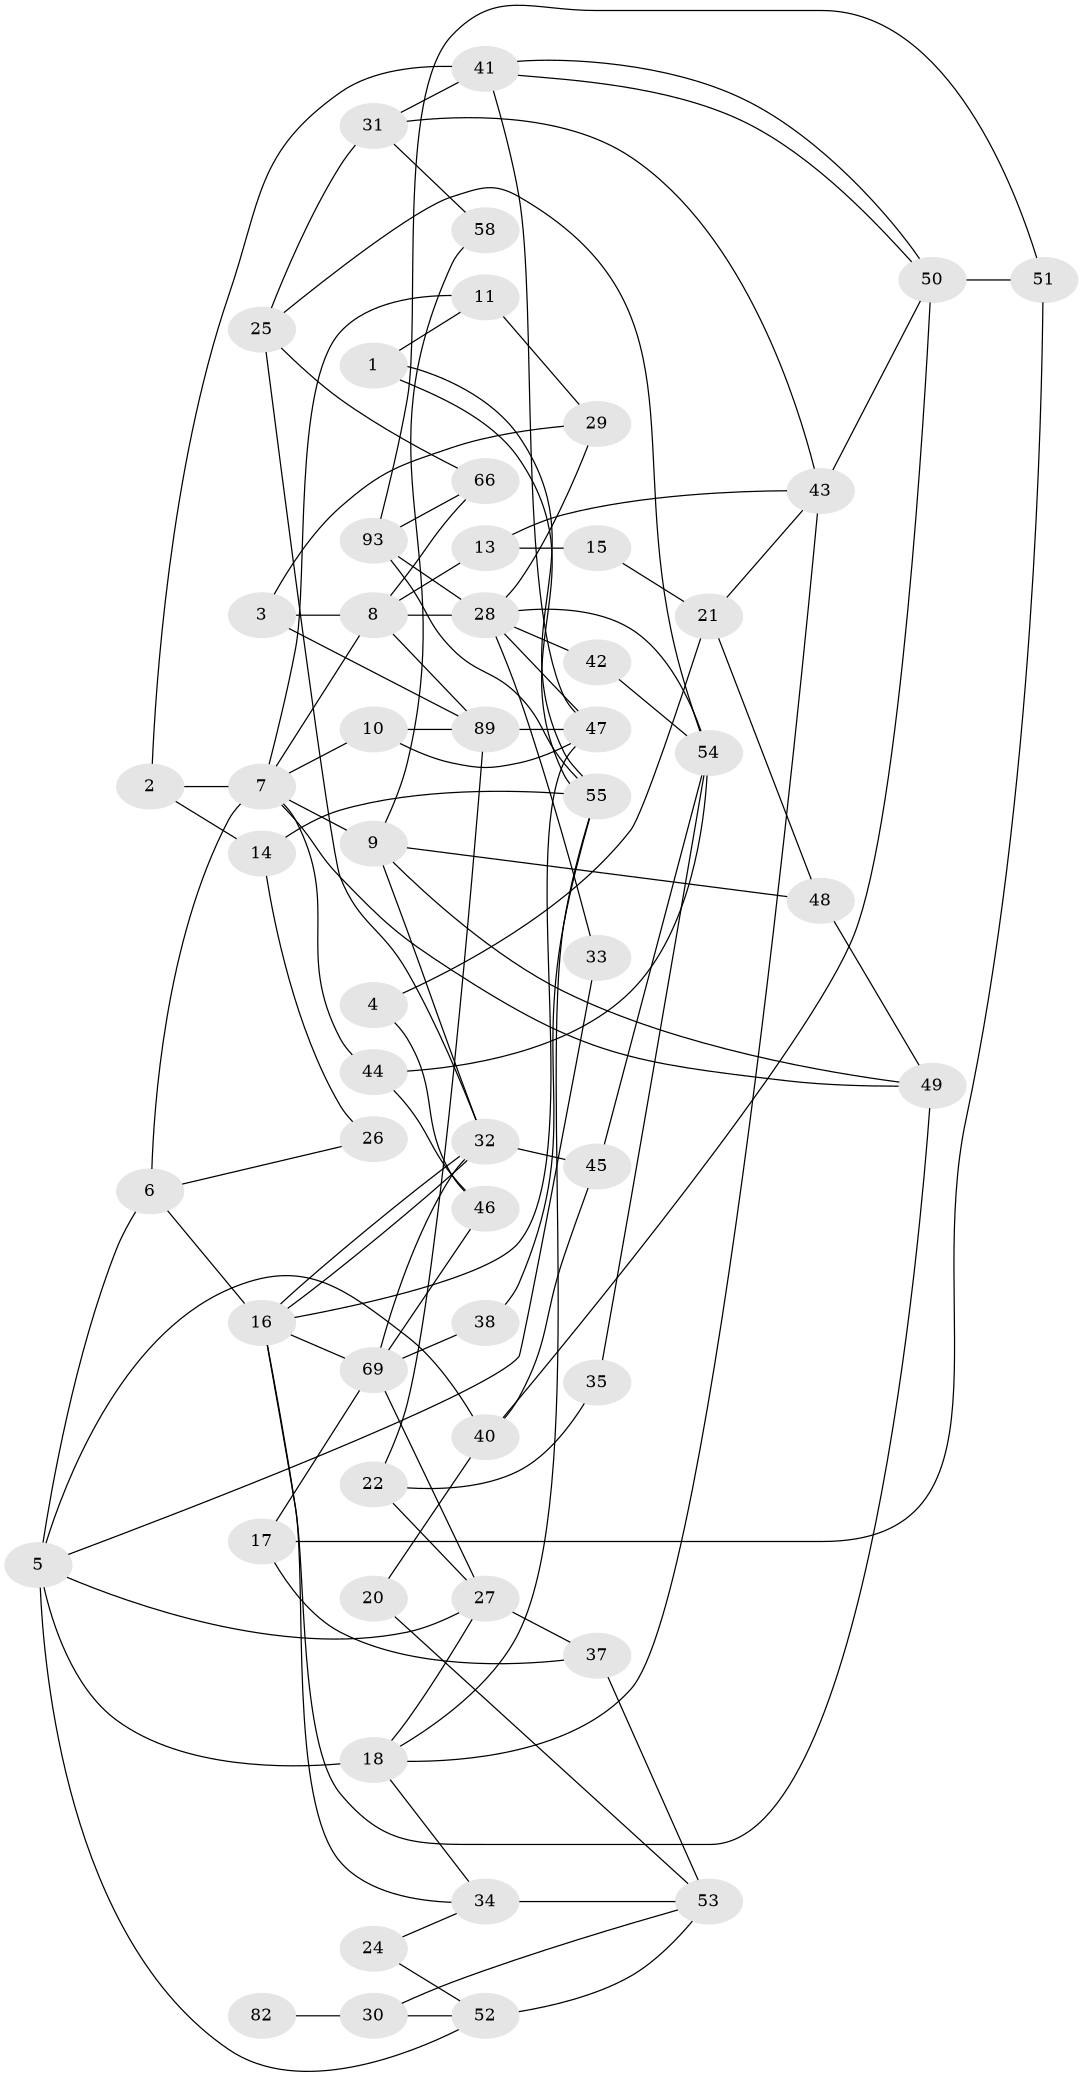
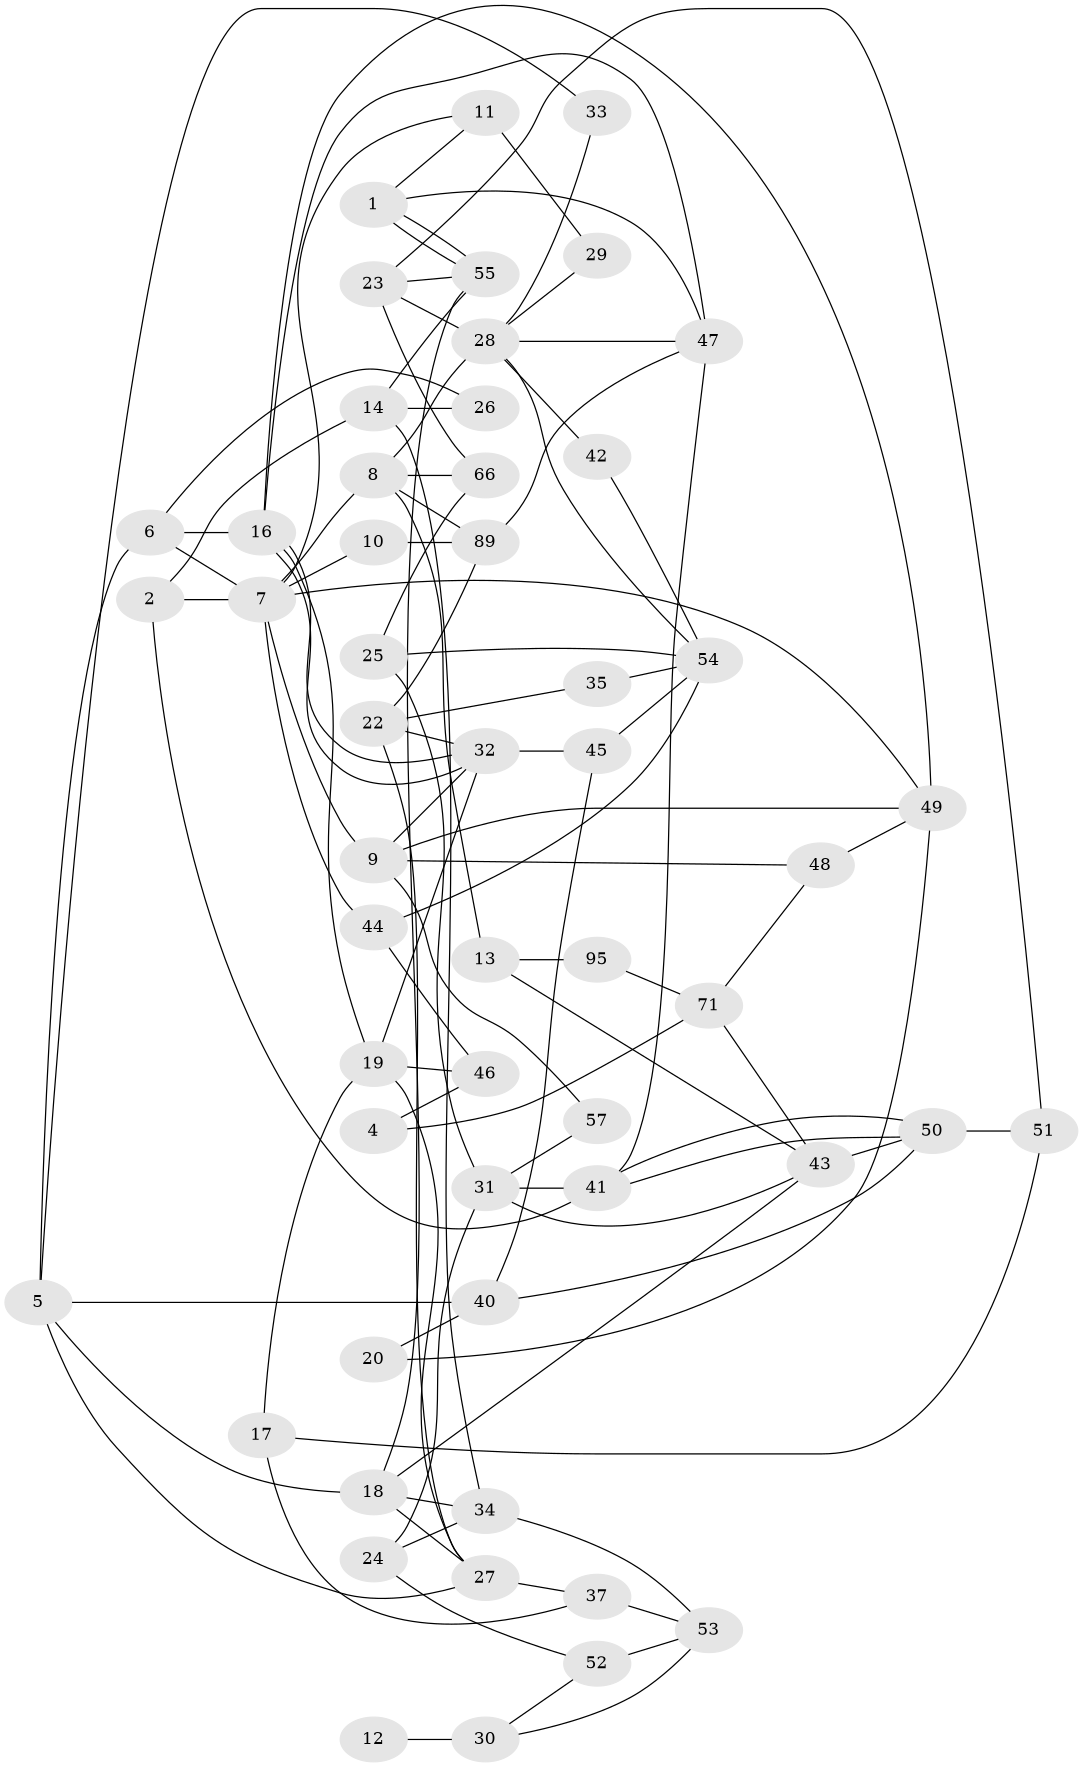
(485, 230) -> (597, 1121)
(374, 541) -> (374, 284)
(597, 548) -> (597, 960)
(262, 615) -> none
(709, 616) -> (709, 1006)
(317, 734) -> (434, 739)
(490, 767) -> (581, 202)
(485, 1323) -> none
(374, 1370) -> (374, 1064)
none -> (438, 1377)
(303, 1698) -> (449, 955)
(549, 1757) -> (815, 1237)
(137, 1949) -> none
(262, 2016) -> (374, 1739)
